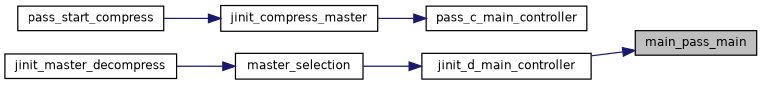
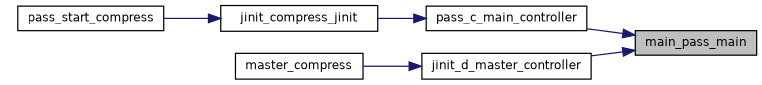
(299, 18) -> (299, 18)
none -> (605, 31)
(91, 66) -> none
(299, 66) -> (299, 66)
(506, 66) -> (506, 66)
